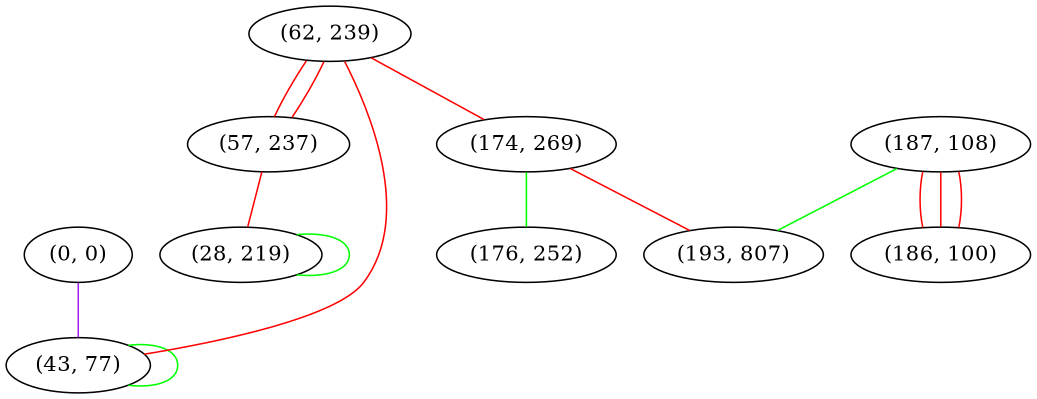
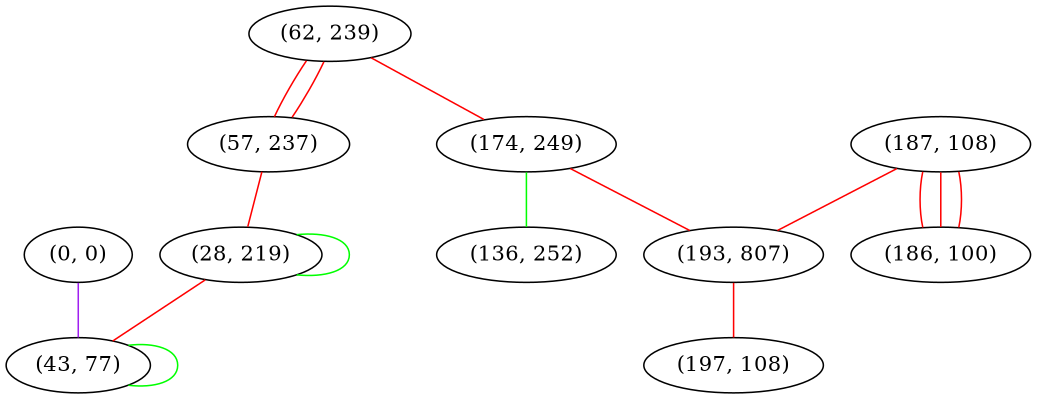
(526, 144) -> (526, 144)
(837, 200) -> (837, 200)
(526, 255) -> (526, 255)
(363, 283) -> (159, 310)
none -> (734, 365)
